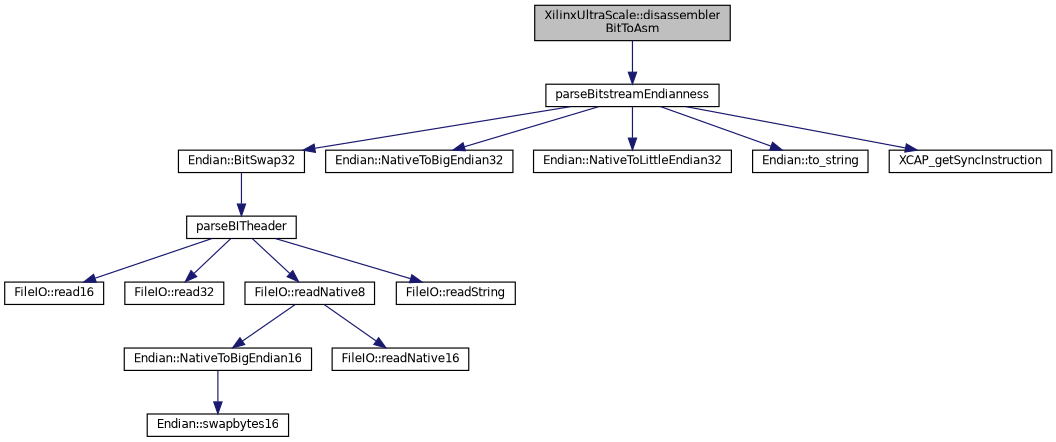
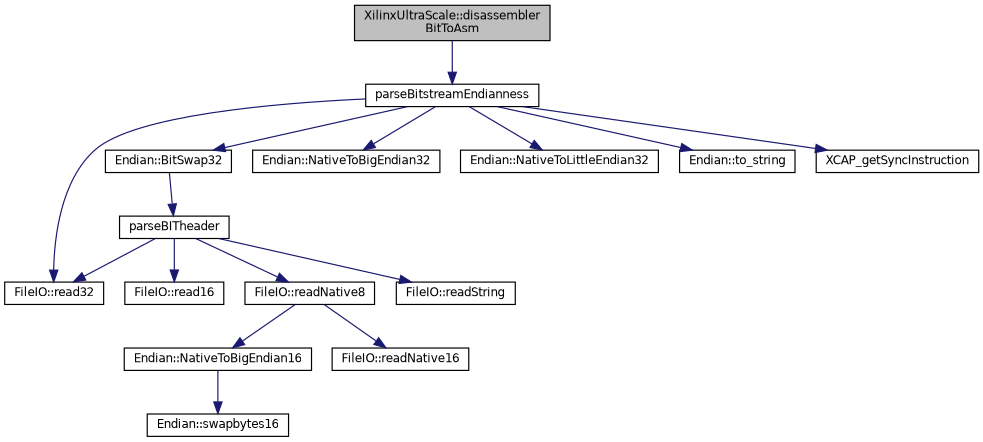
none -> (163, 122)
